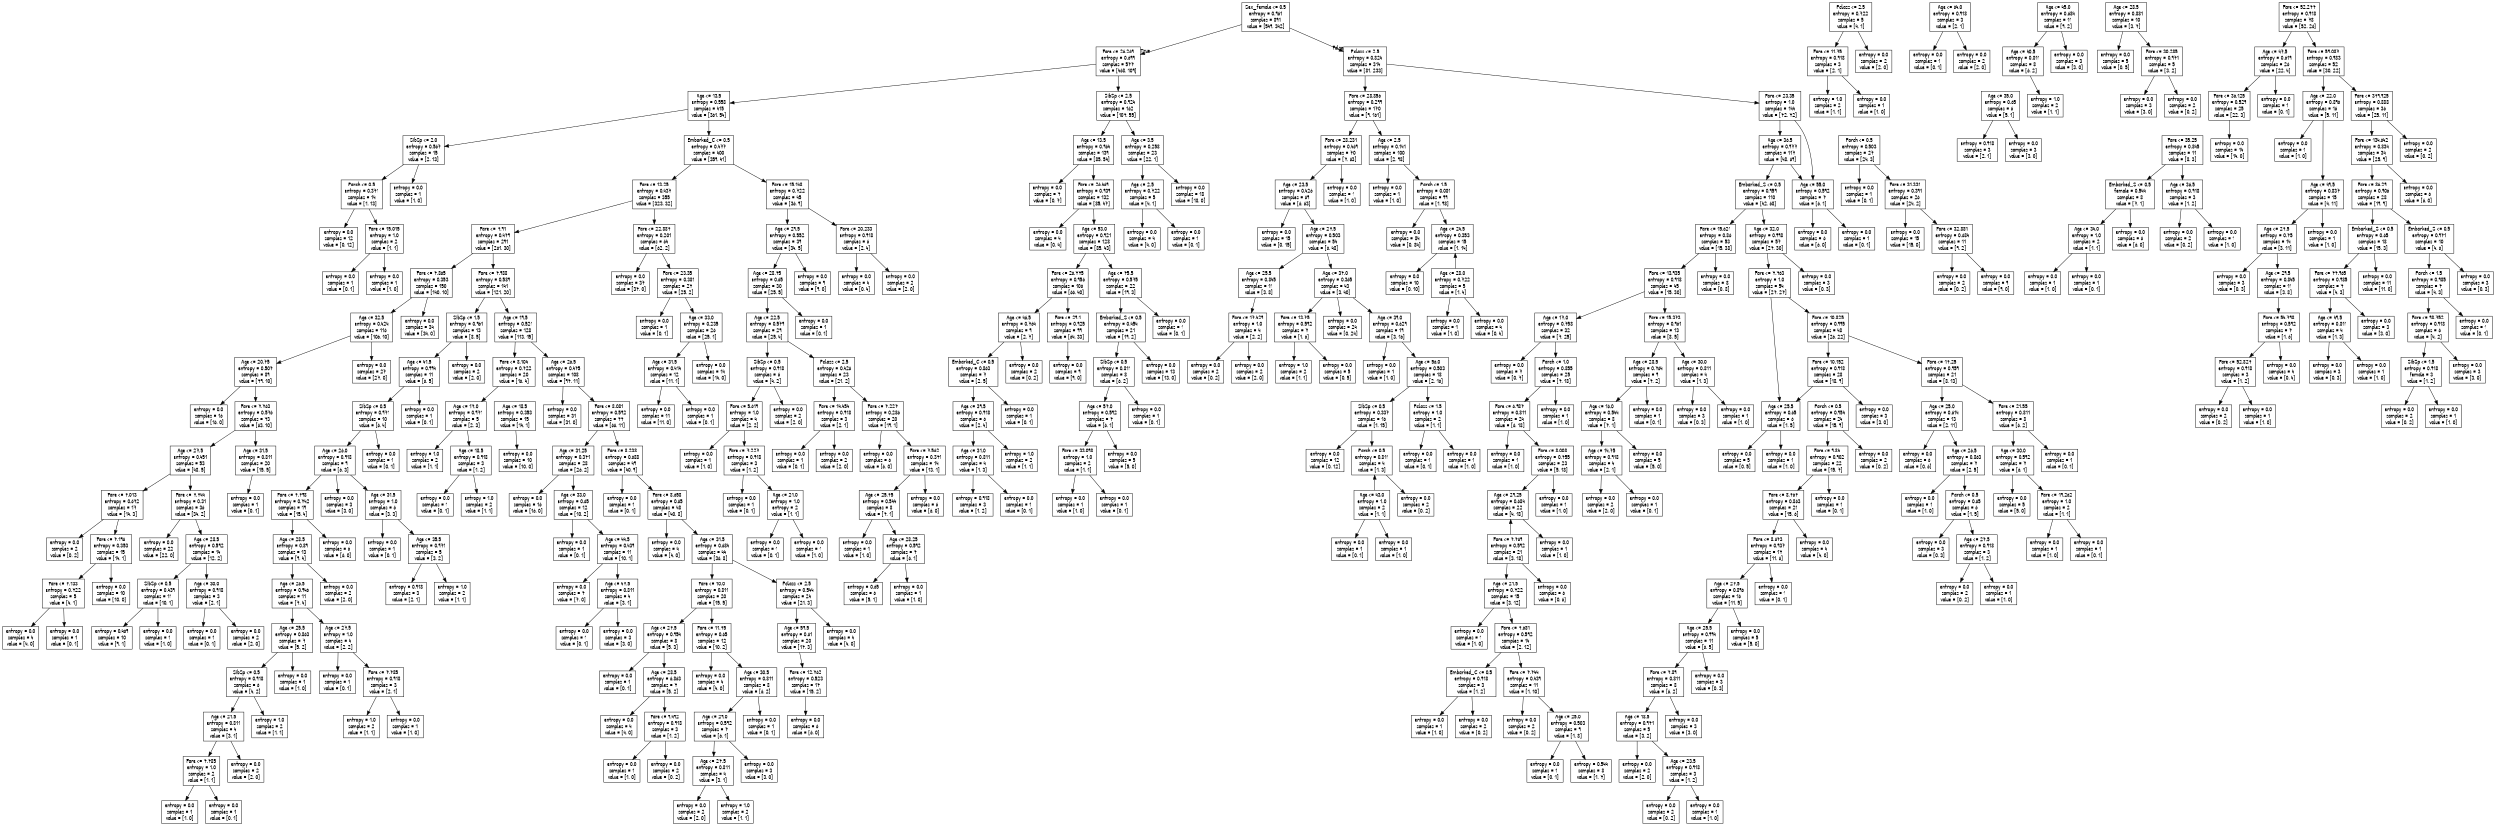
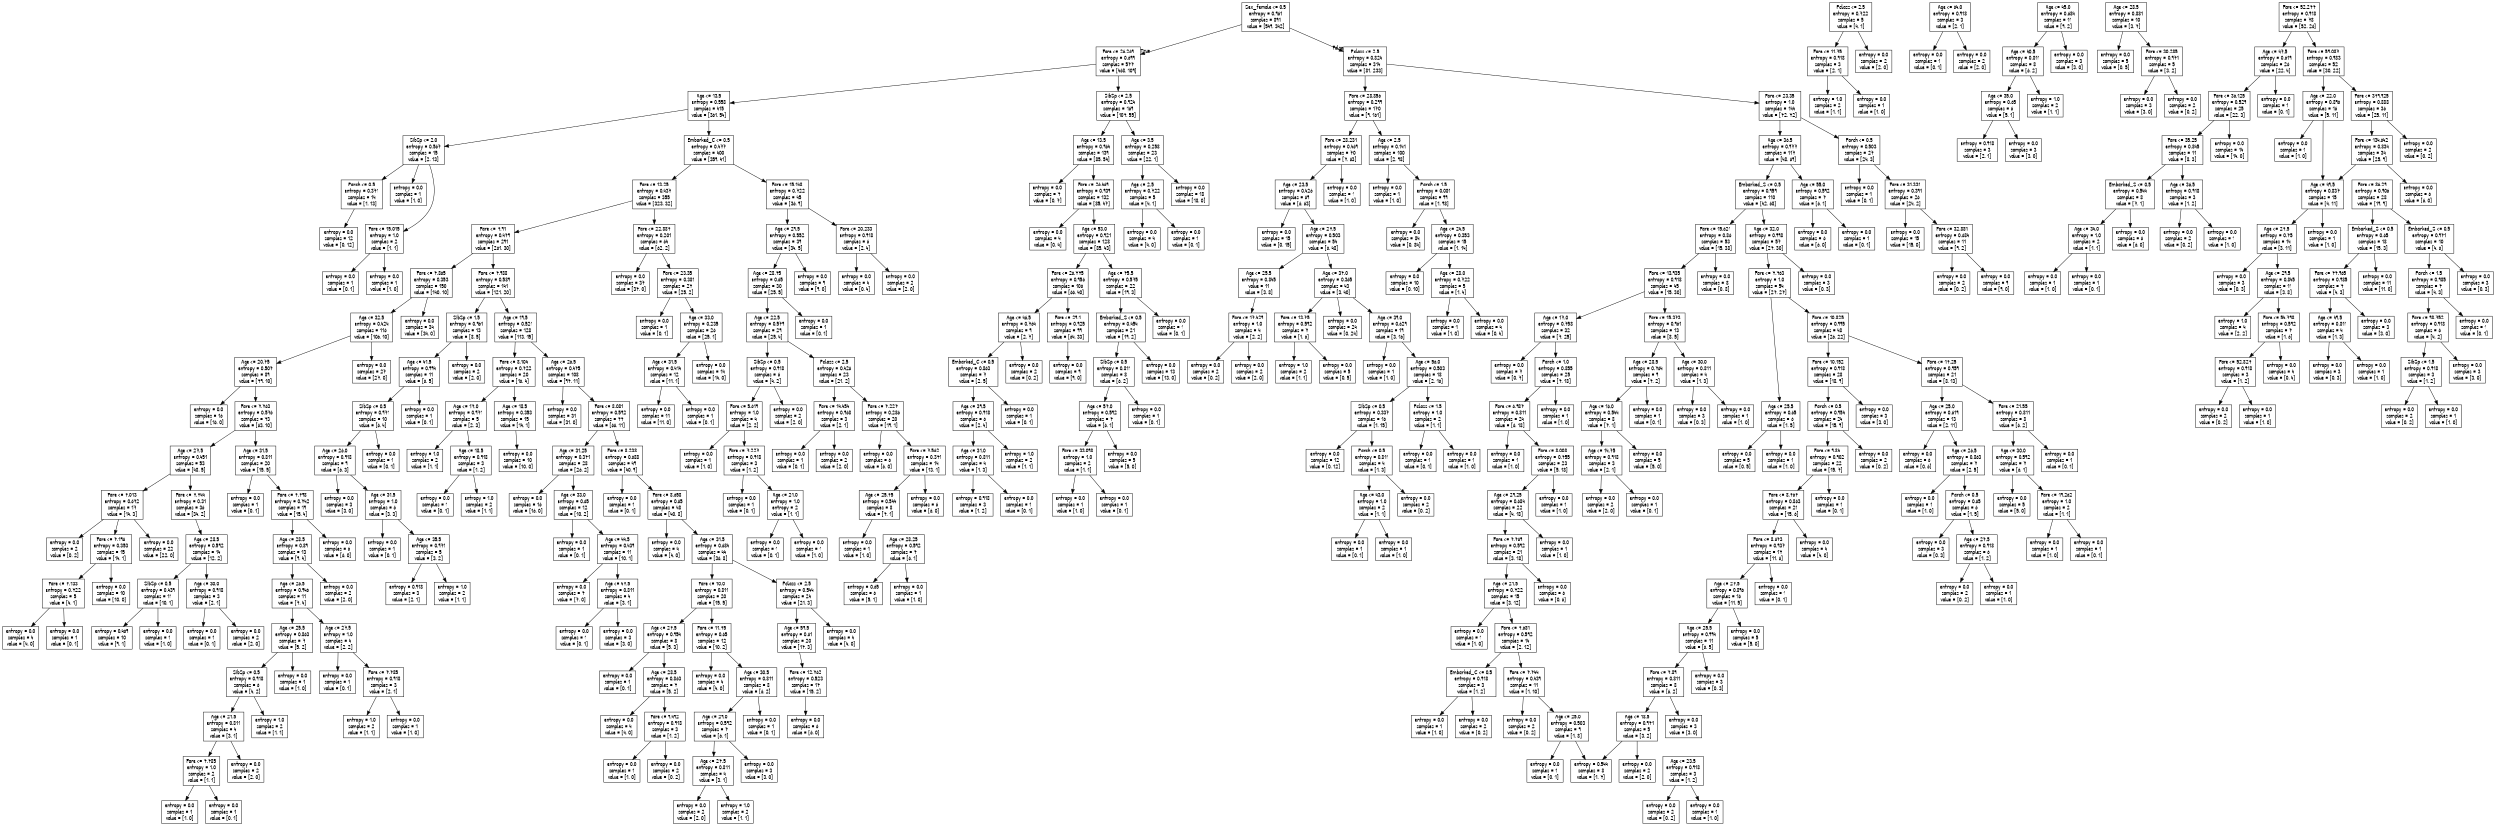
none -> (2013, 82)
(1118, 106) -> (1118, 106)
none -> (2208, 126)
(1808, 146) -> (1818, 127)
(2372, 170) -> (2349, 171)
(2130, 194) -> (2130, 194)
(372, 215) -> (433, 202)
(1455, 263) -> (1450, 259)
(1259, 283) -> (1259, 283)
none -> (2233, 327)
(2421, 372) -> (2421, 372)
none -> (514, 392)
(1806, 392) -> (1828, 392)
(834, 416) -> (834, 416)
(1942, 416) -> (1942, 416)
(1602, 460) -> (1602, 460)
(315, 481) -> (273, 481)
(1375, 485) -> (1369, 480)
(891, 525) -> none
(175, 527) -> (140, 527)
(1511, 529) -> (1505, 525)
(1977, 549) -> (1977, 549)
(664, 682) -> (664, 682)
(1659, 747) -> (1614, 749)
